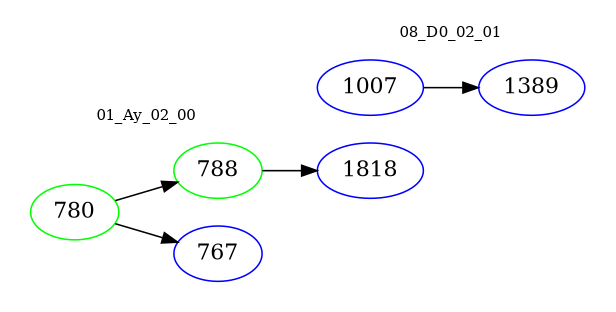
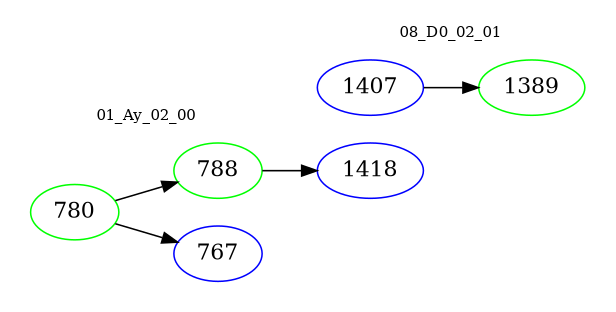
(370, 88) -> (370, 88)
(532, 88) -> (532, 88)
(370, 171) -> (370, 171)
